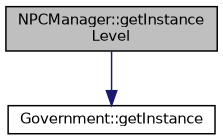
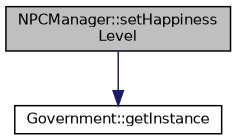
(112, 29) -> (118, 29)
